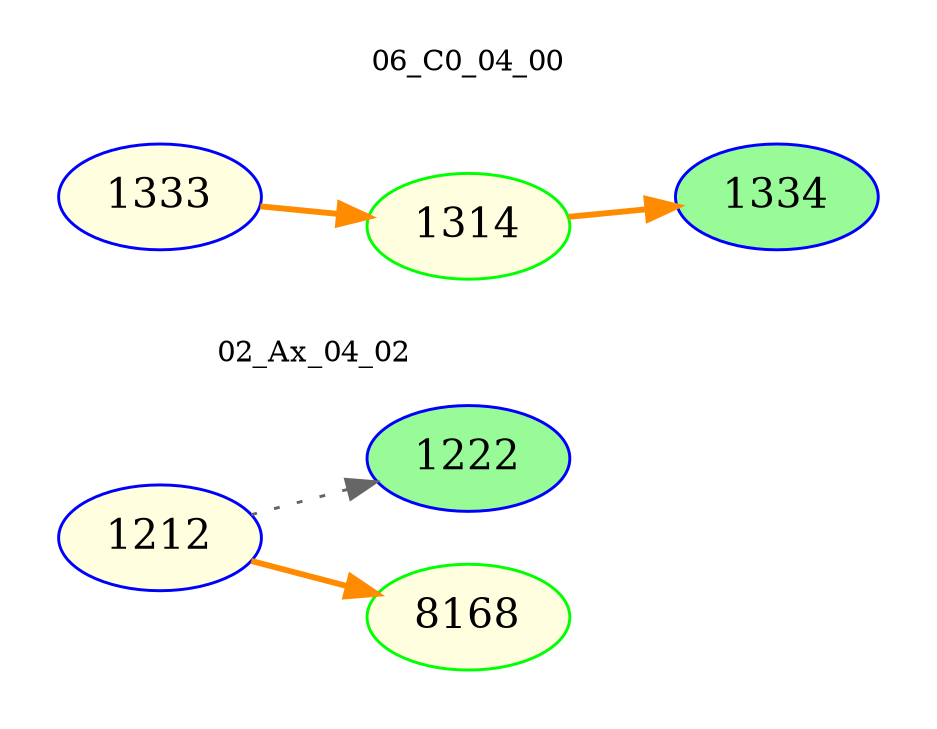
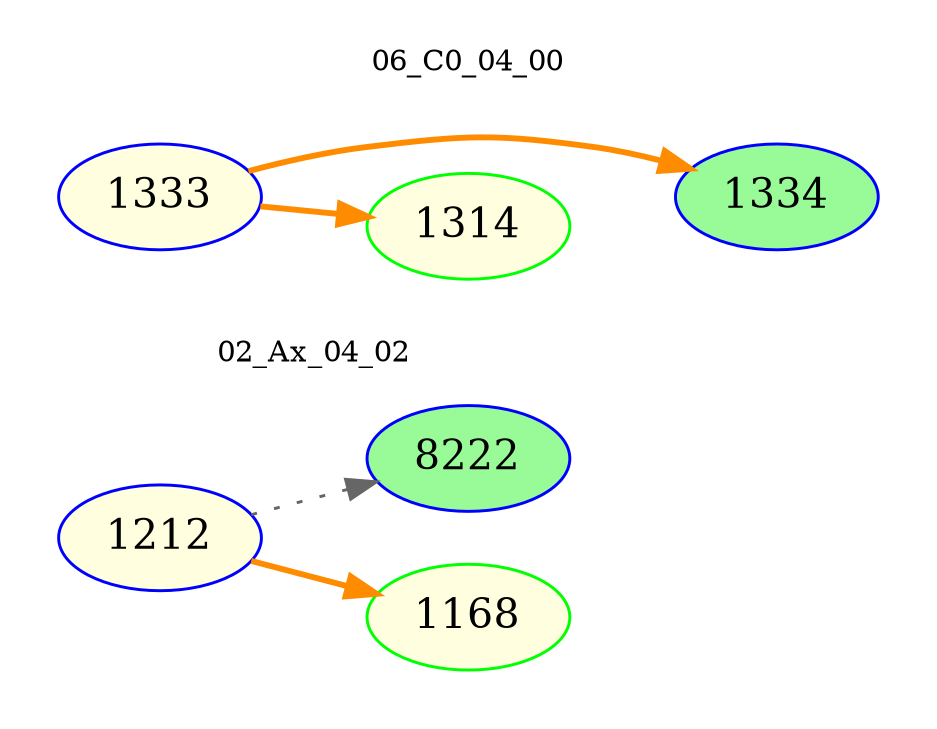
(608, 213) -> (455, 138)
(468, 458) -> (468, 458)
(468, 617) -> (468, 617)
